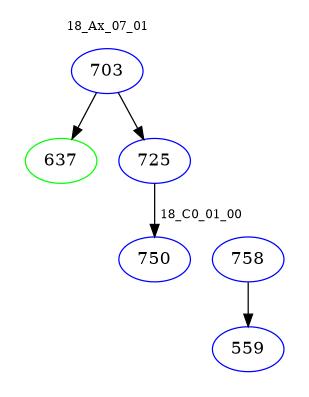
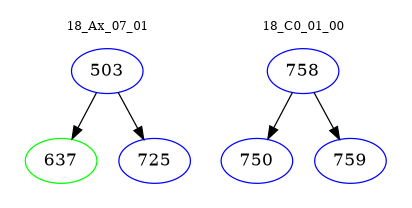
(107, 71) -> (107, 71)
(155, 211) -> (283, 110)
(248, 349) -> (350, 161)
